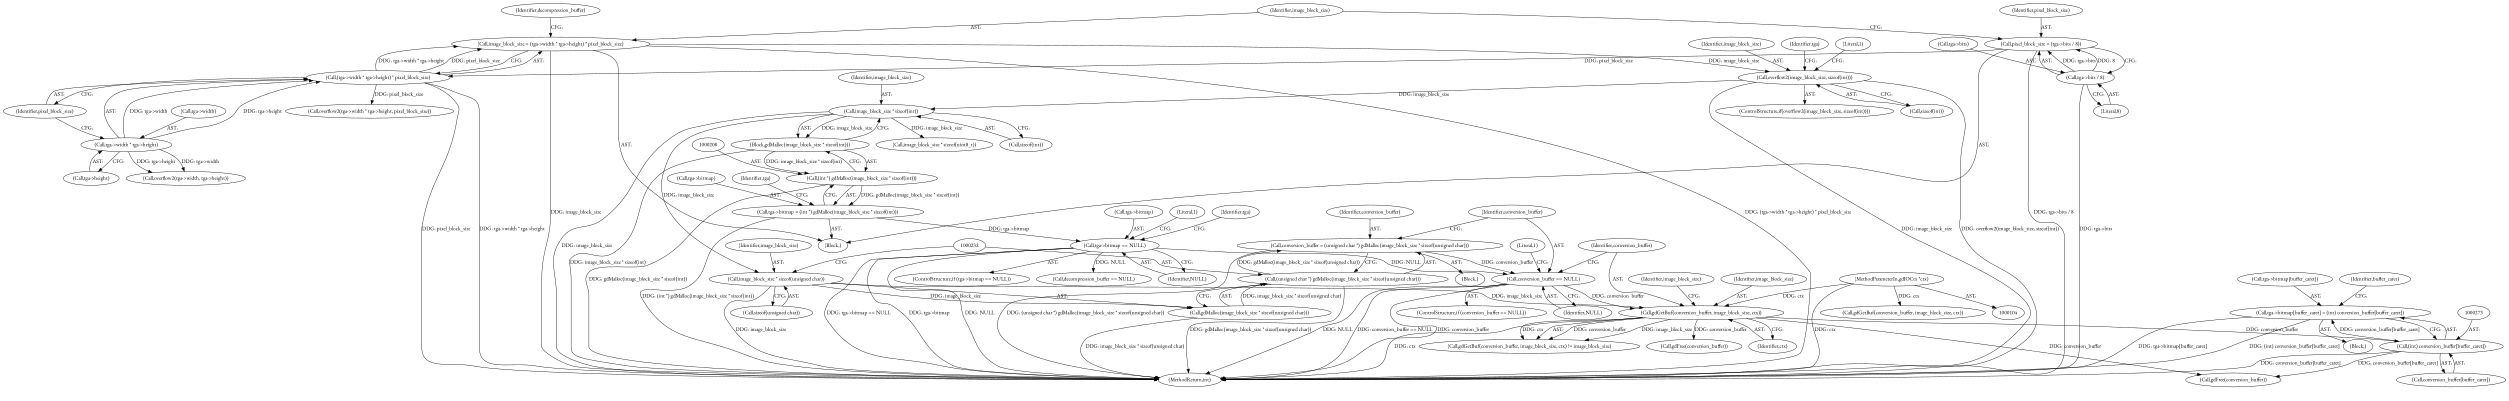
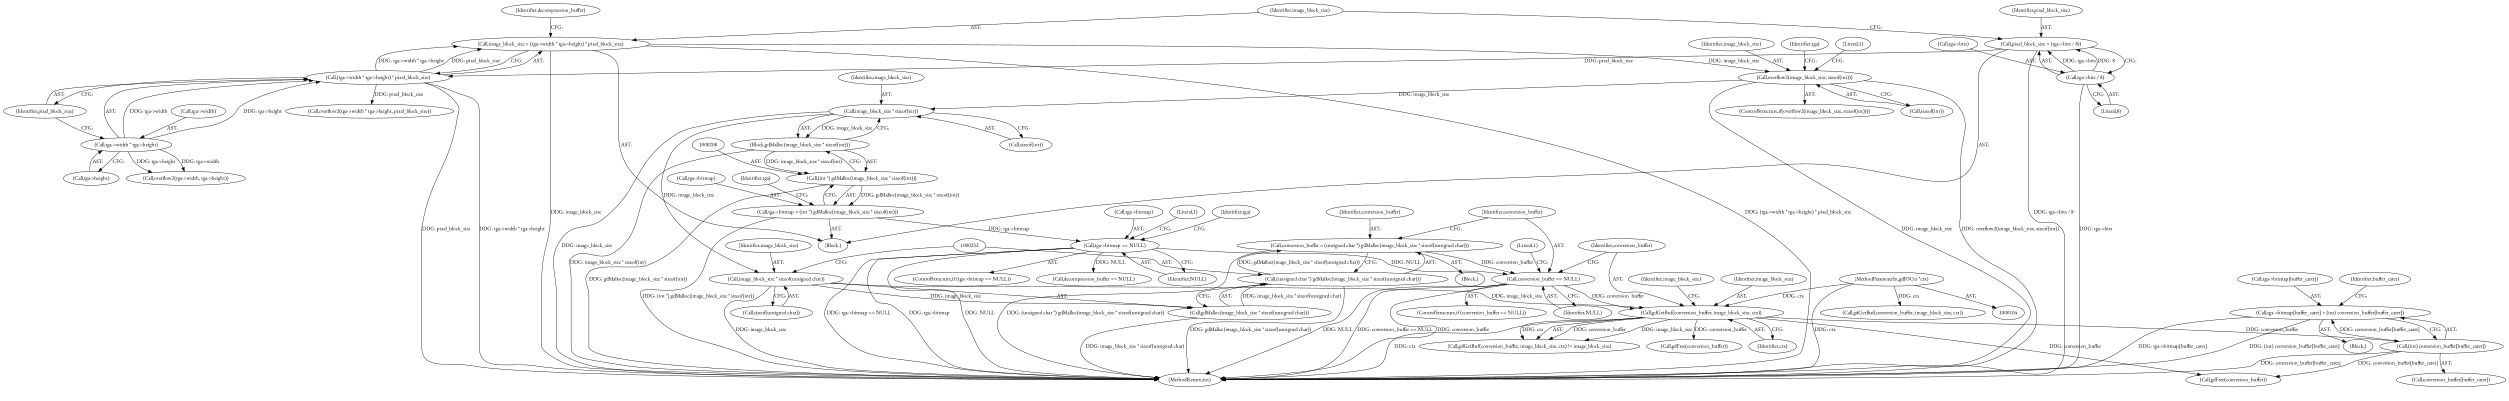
(934, 145) -> none
(2474, 313) -> none
(2454, 364) -> none
